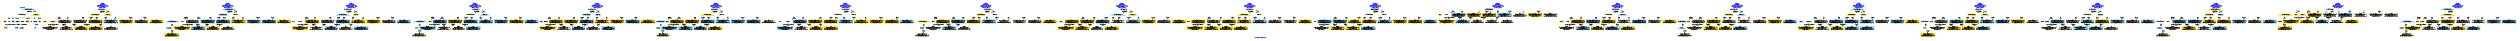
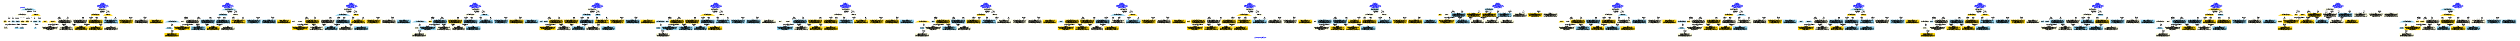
(23, 22) -> (23, 22)
